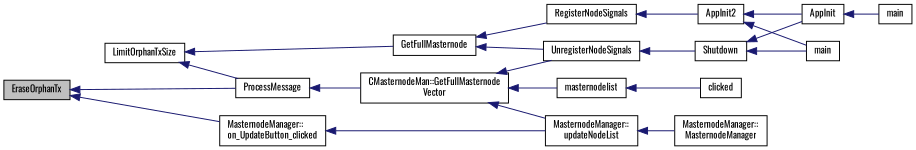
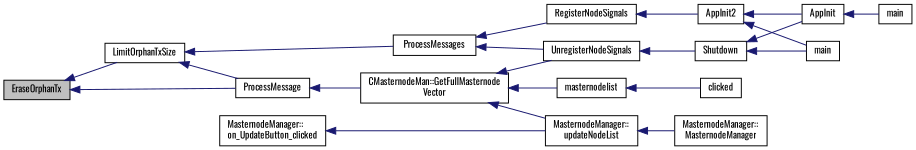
(435, 45) -> (435, 45)
(150, 109) -> (96, 70)
